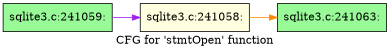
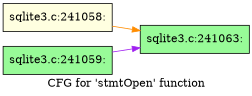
(122, 18) -> (122, 50)
